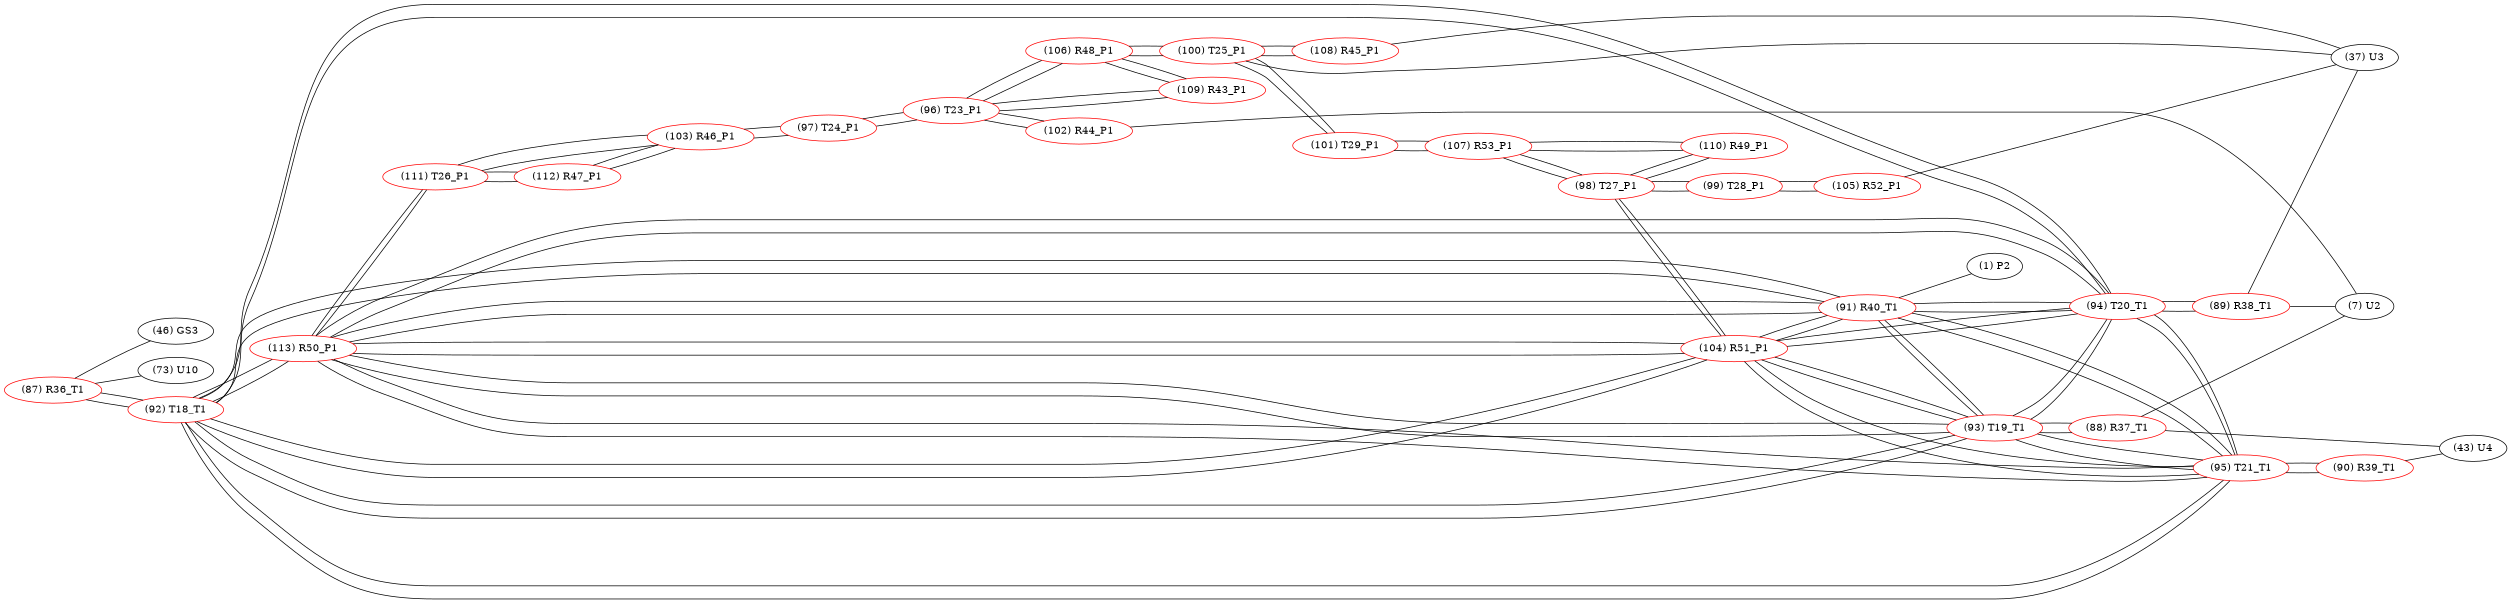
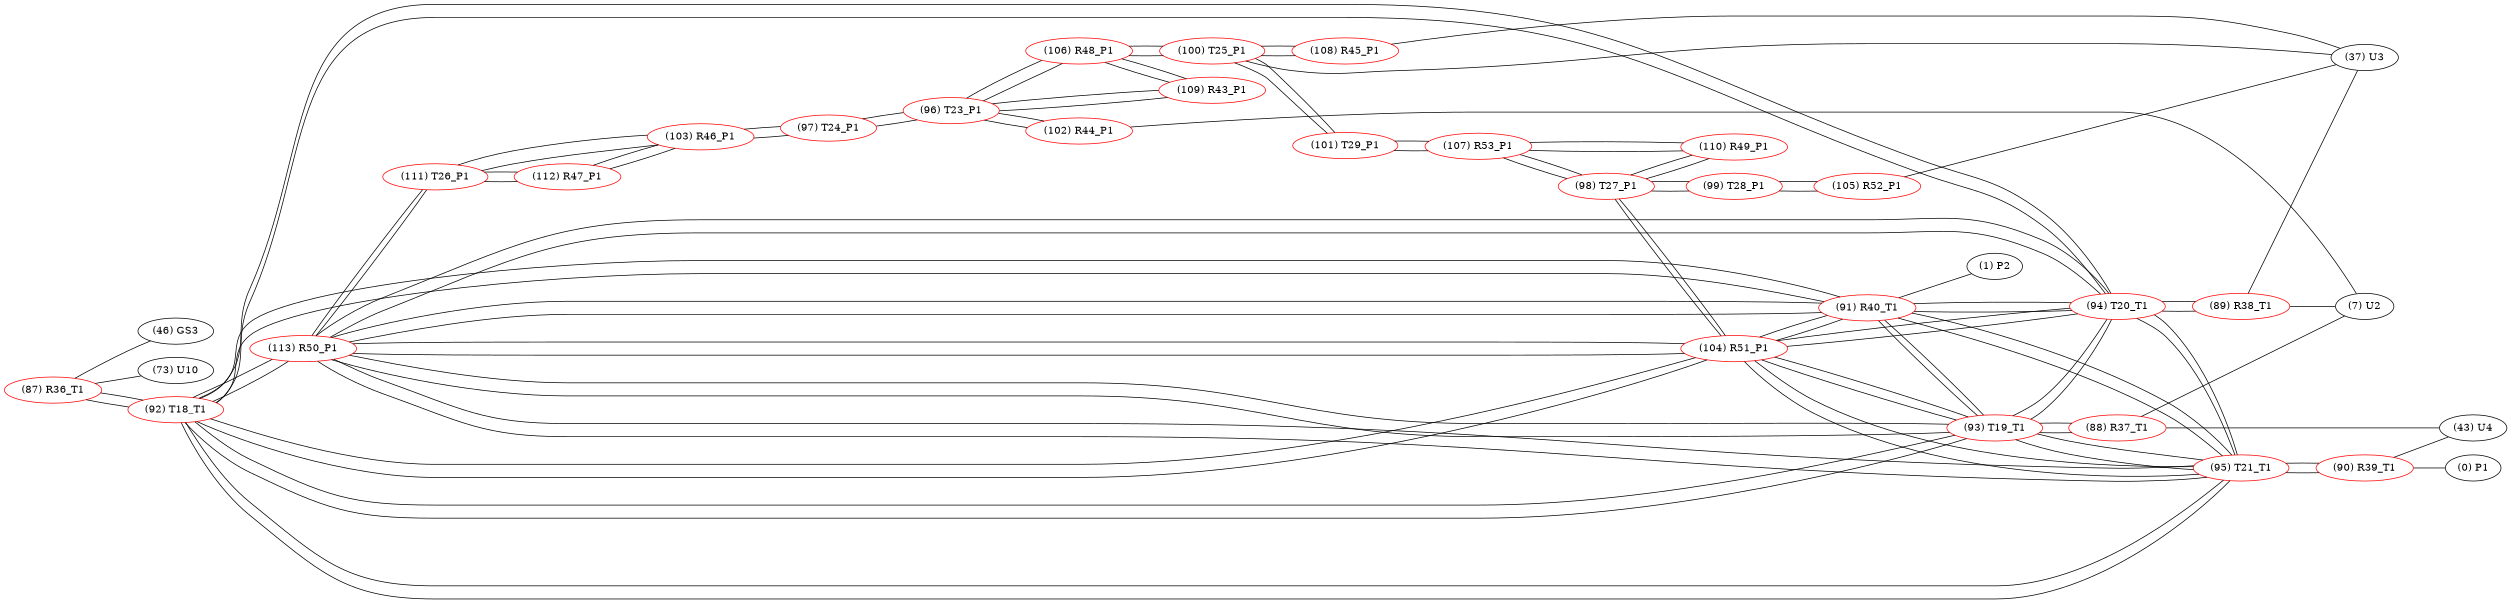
none -> (2473, 468)
